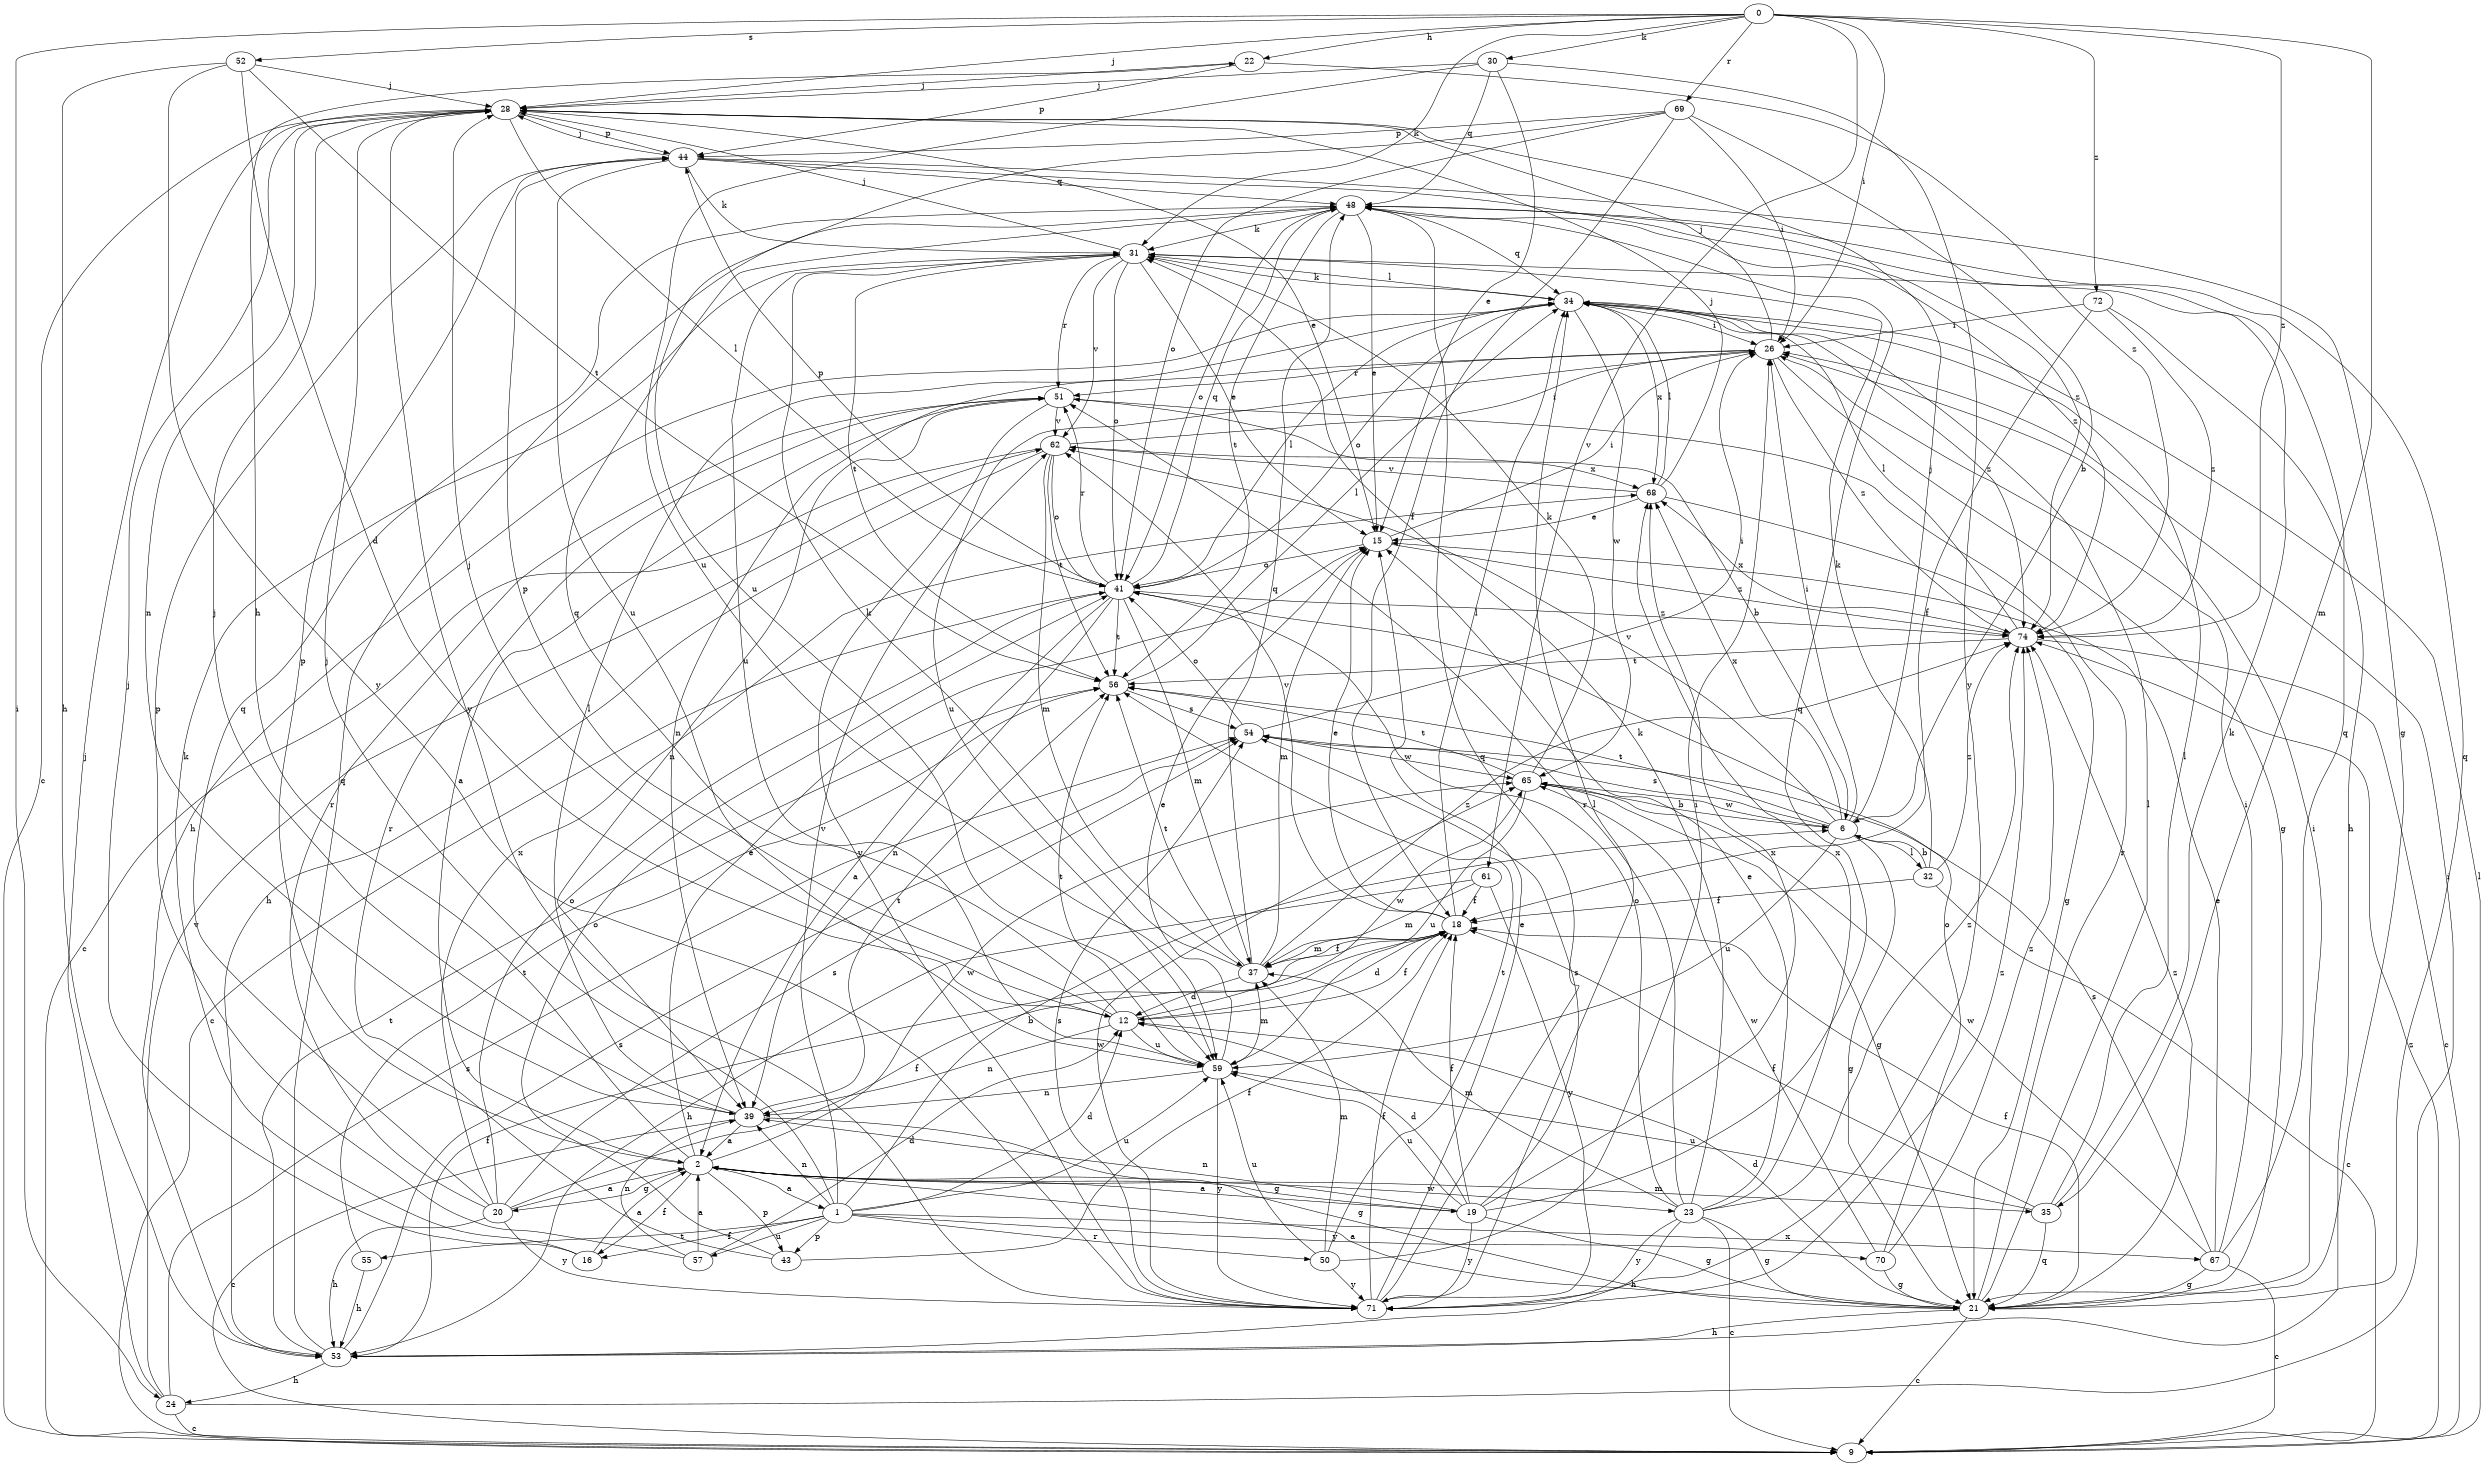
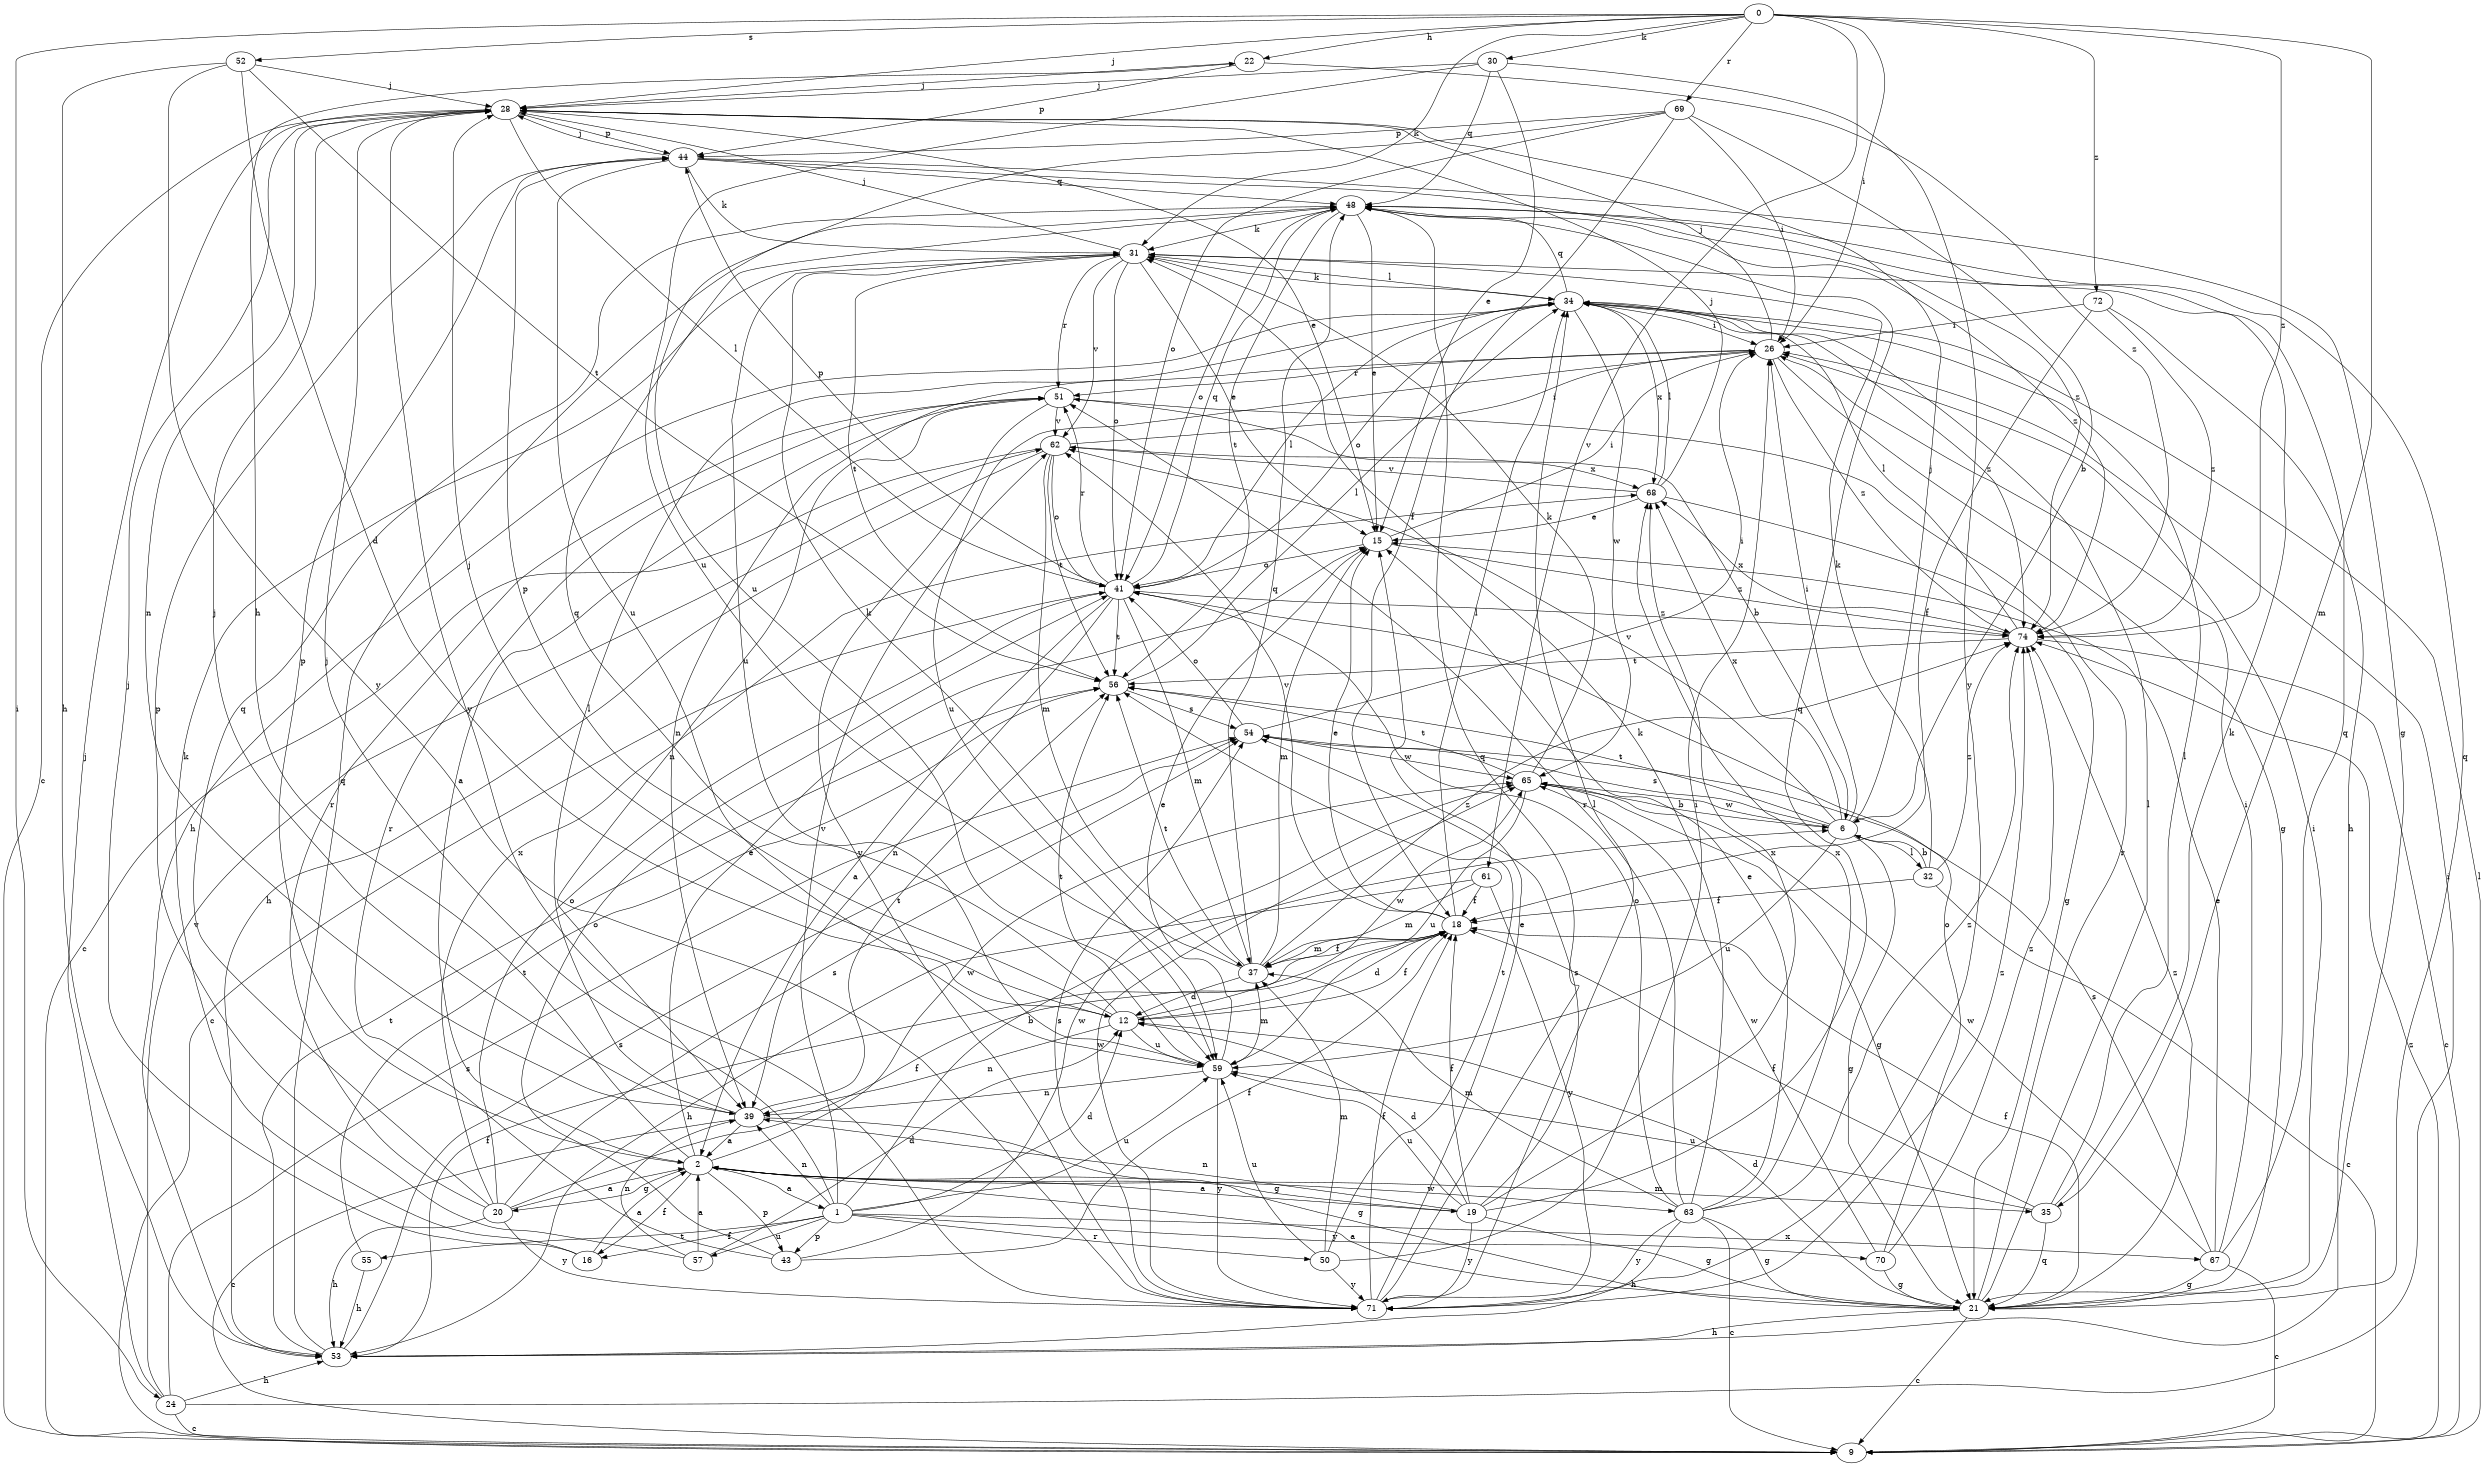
(1466, 236) -> (1539, 233)
none -> (1120, 958)
(1689, 1213) -> (1689, 1213)
(266, 1387) -> (251, 1382)
